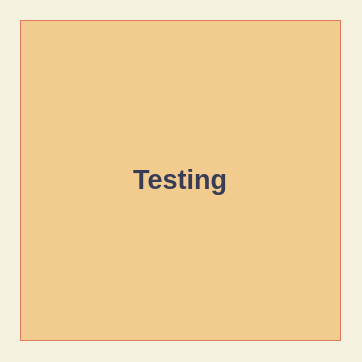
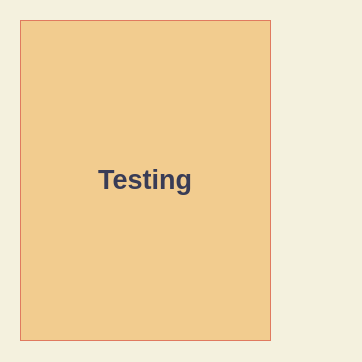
(181, 181) -> (146, 181)
